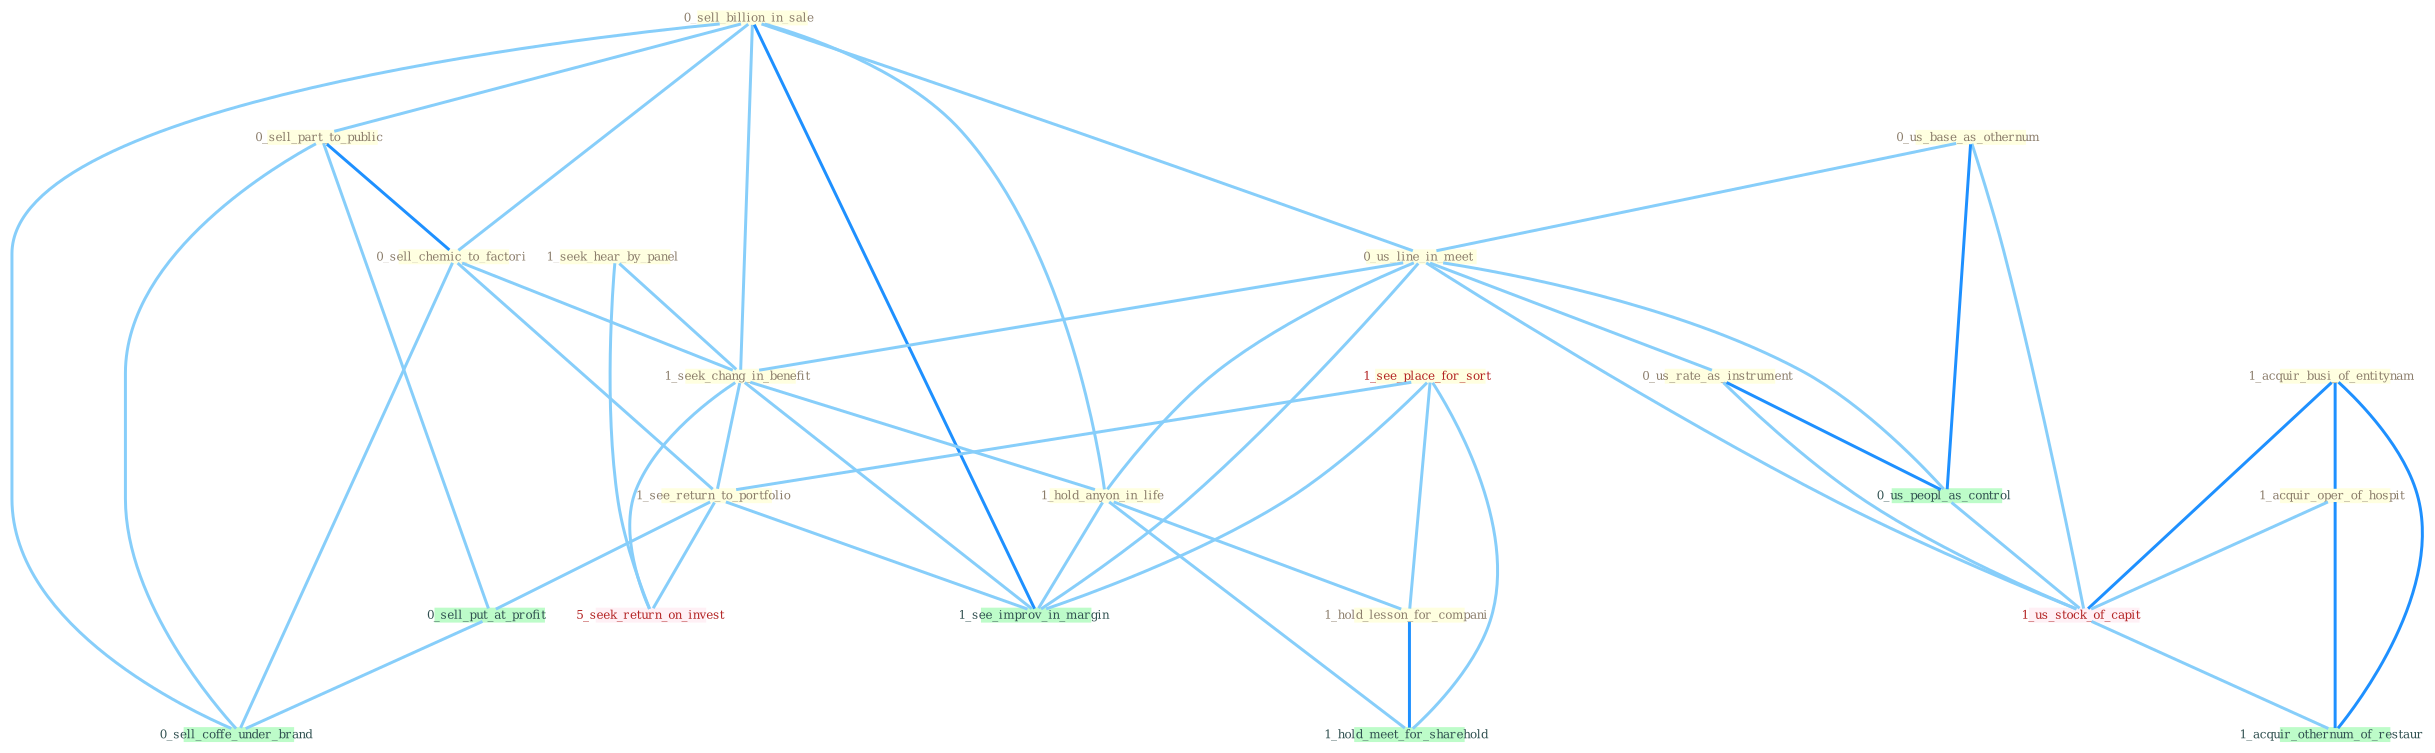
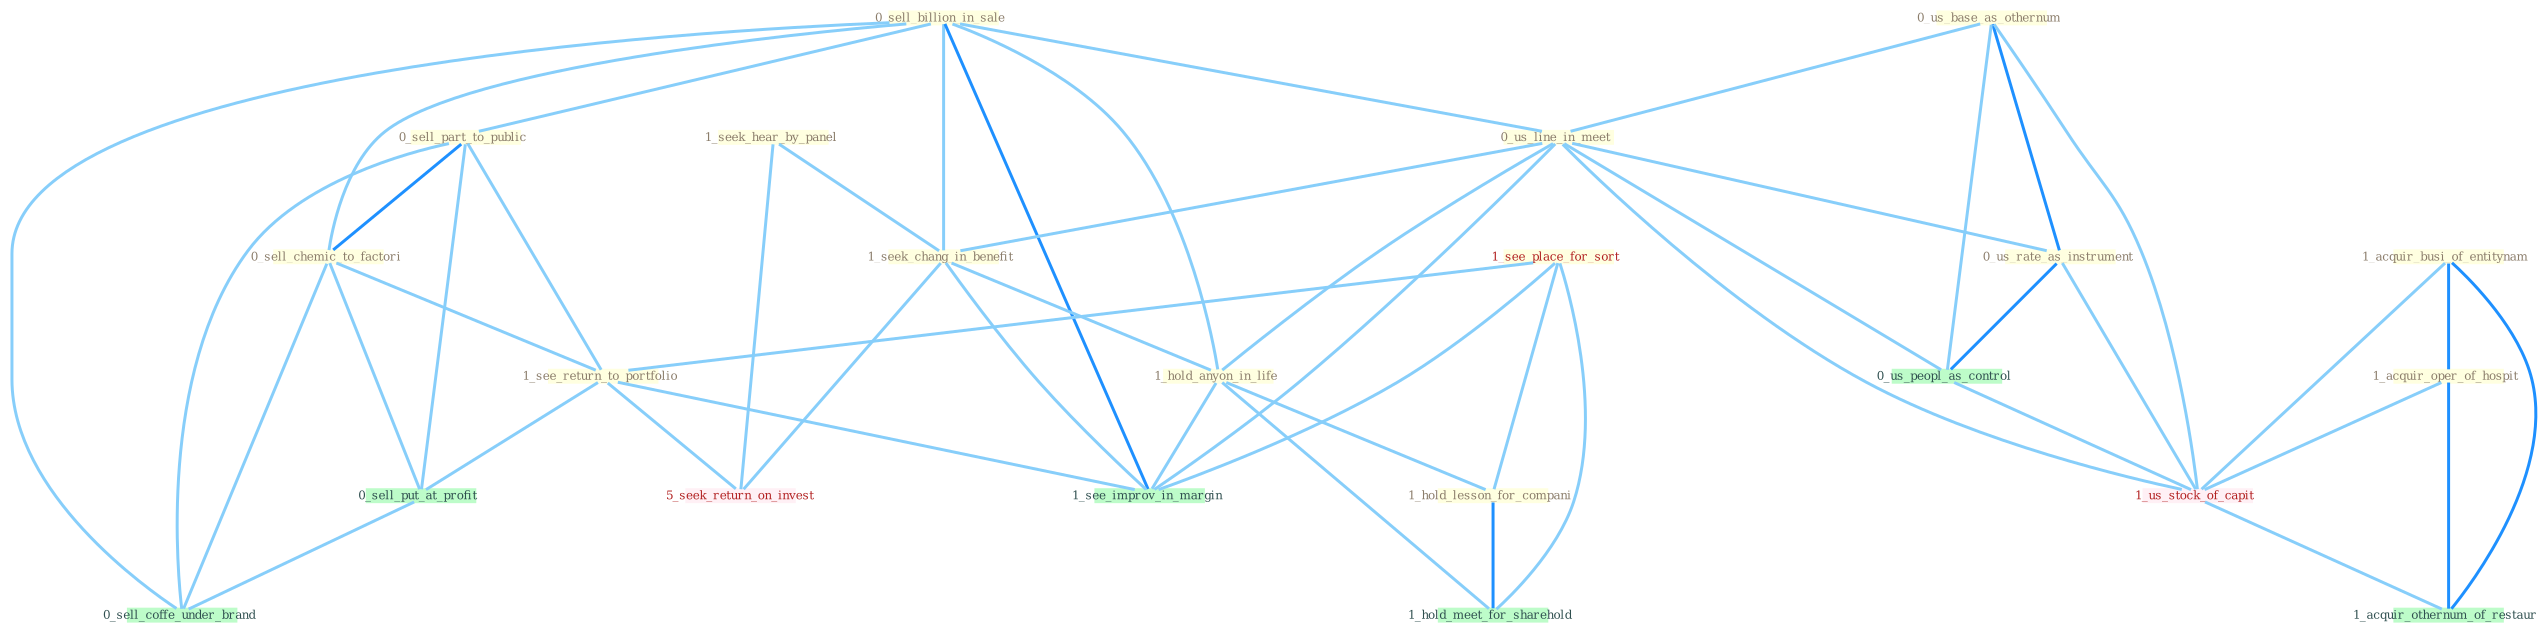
none -> (2026, 137)
(591, 314) -> (375, 376)
(1959, 317) -> (1969, 197)
(729, 436) -> (534, 257)
(2210, 496) -> (2323, 376)
